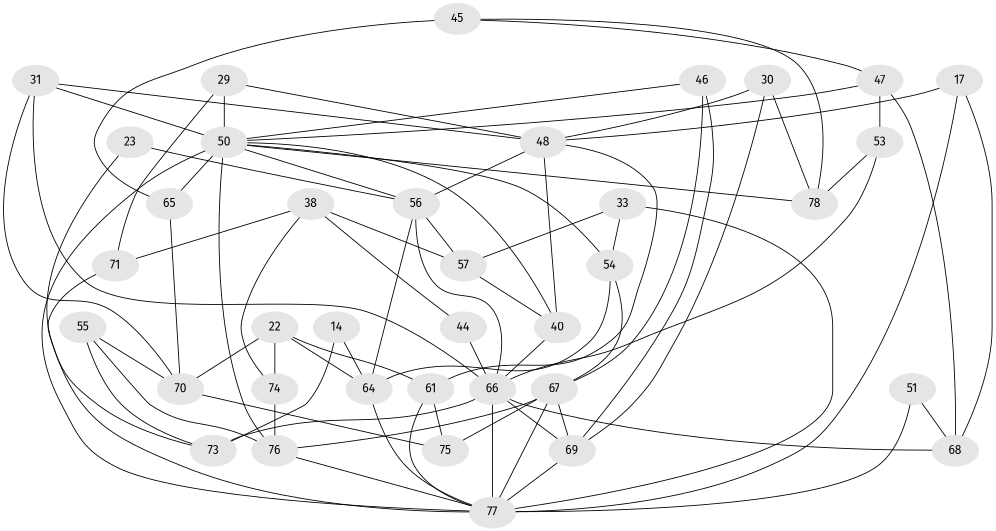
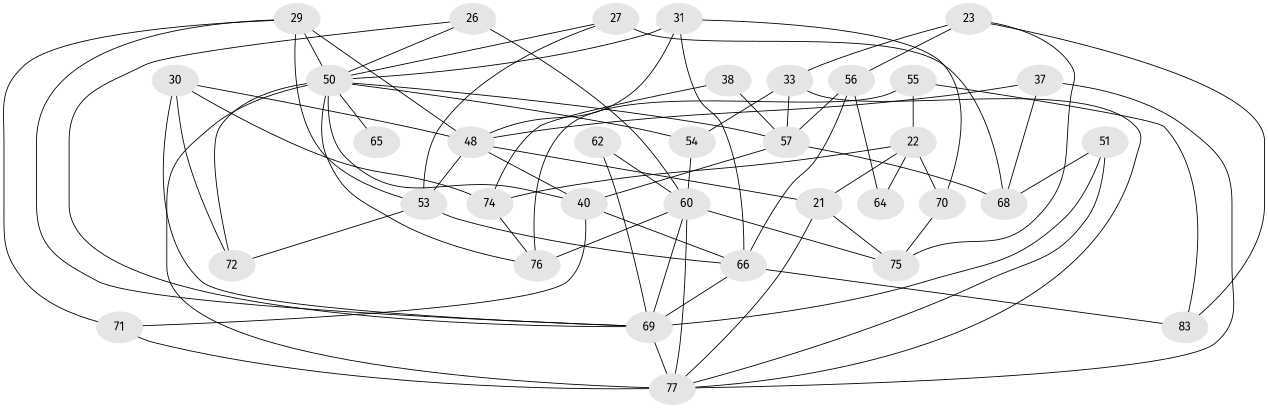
(457, 19) -> none
none -> (863, 50)
(702, 81) -> (473, 19)
(880, 81) -> (616, 19)
(960, 81) -> (1040, 81)
none -> (314, 140)
none -> (598, 142)
none -> (312, 152)
none -> (1066, 155)
(320, 173) -> (560, 104)
(468, 178) -> (447, 173)
(815, 204) -> (232, 266)
(213, 235) -> (414, 309)
none -> (922, 282)
none -> (132, 290)
(175, 296) -> none
(337, 327) -> none
(463, 327) -> none
(575, 352) -> none
(132, 358) -> (913, 111)
(431, 389) -> (819, 204)
(554, 389) -> (687, 204)
(719, 439) -> (894, 165)
(213, 451) -> (1185, 327)
(493, 451) -> none
(408, 468) -> none
(384, 482) -> none
